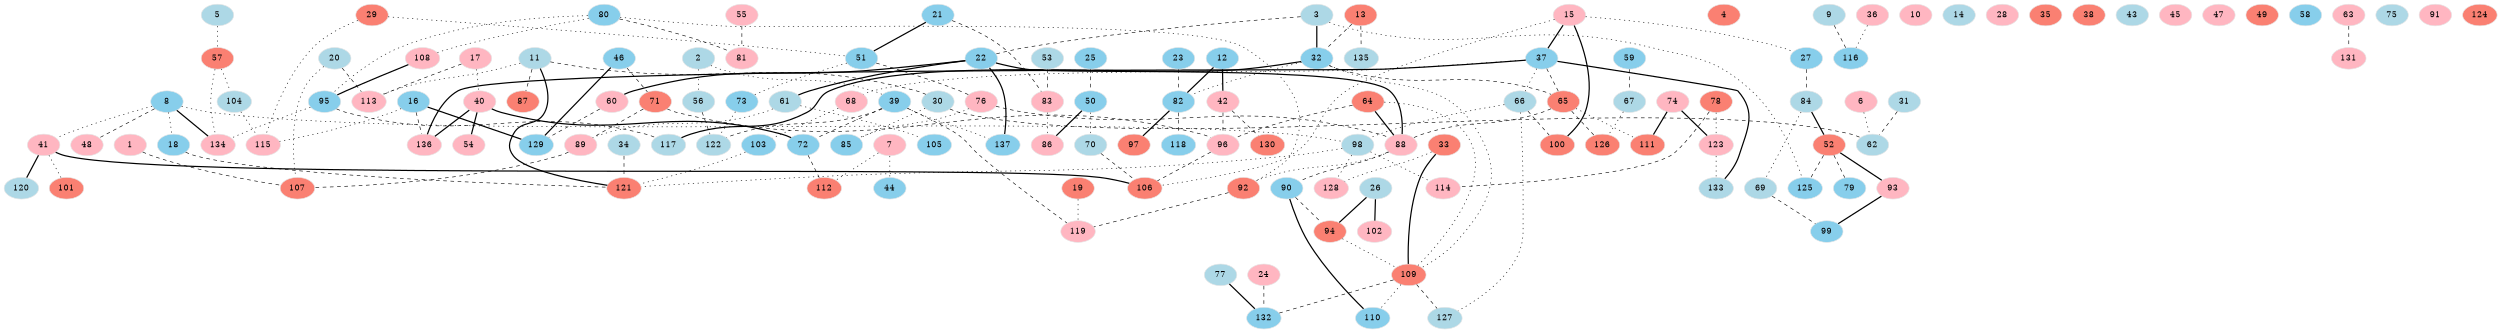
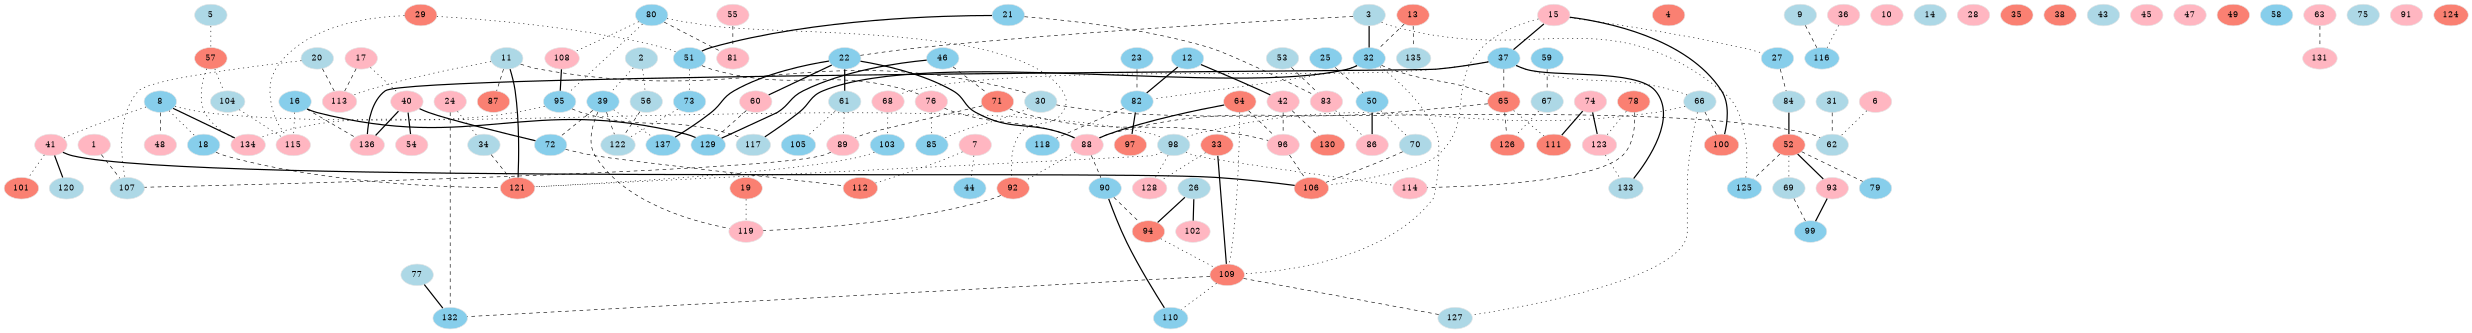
none -> (467, 123)
(1783, 145) -> (1789, 167)
(297, 188) -> (127, 188)
